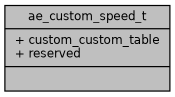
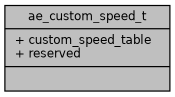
(87, 40) -> (83, 40)
